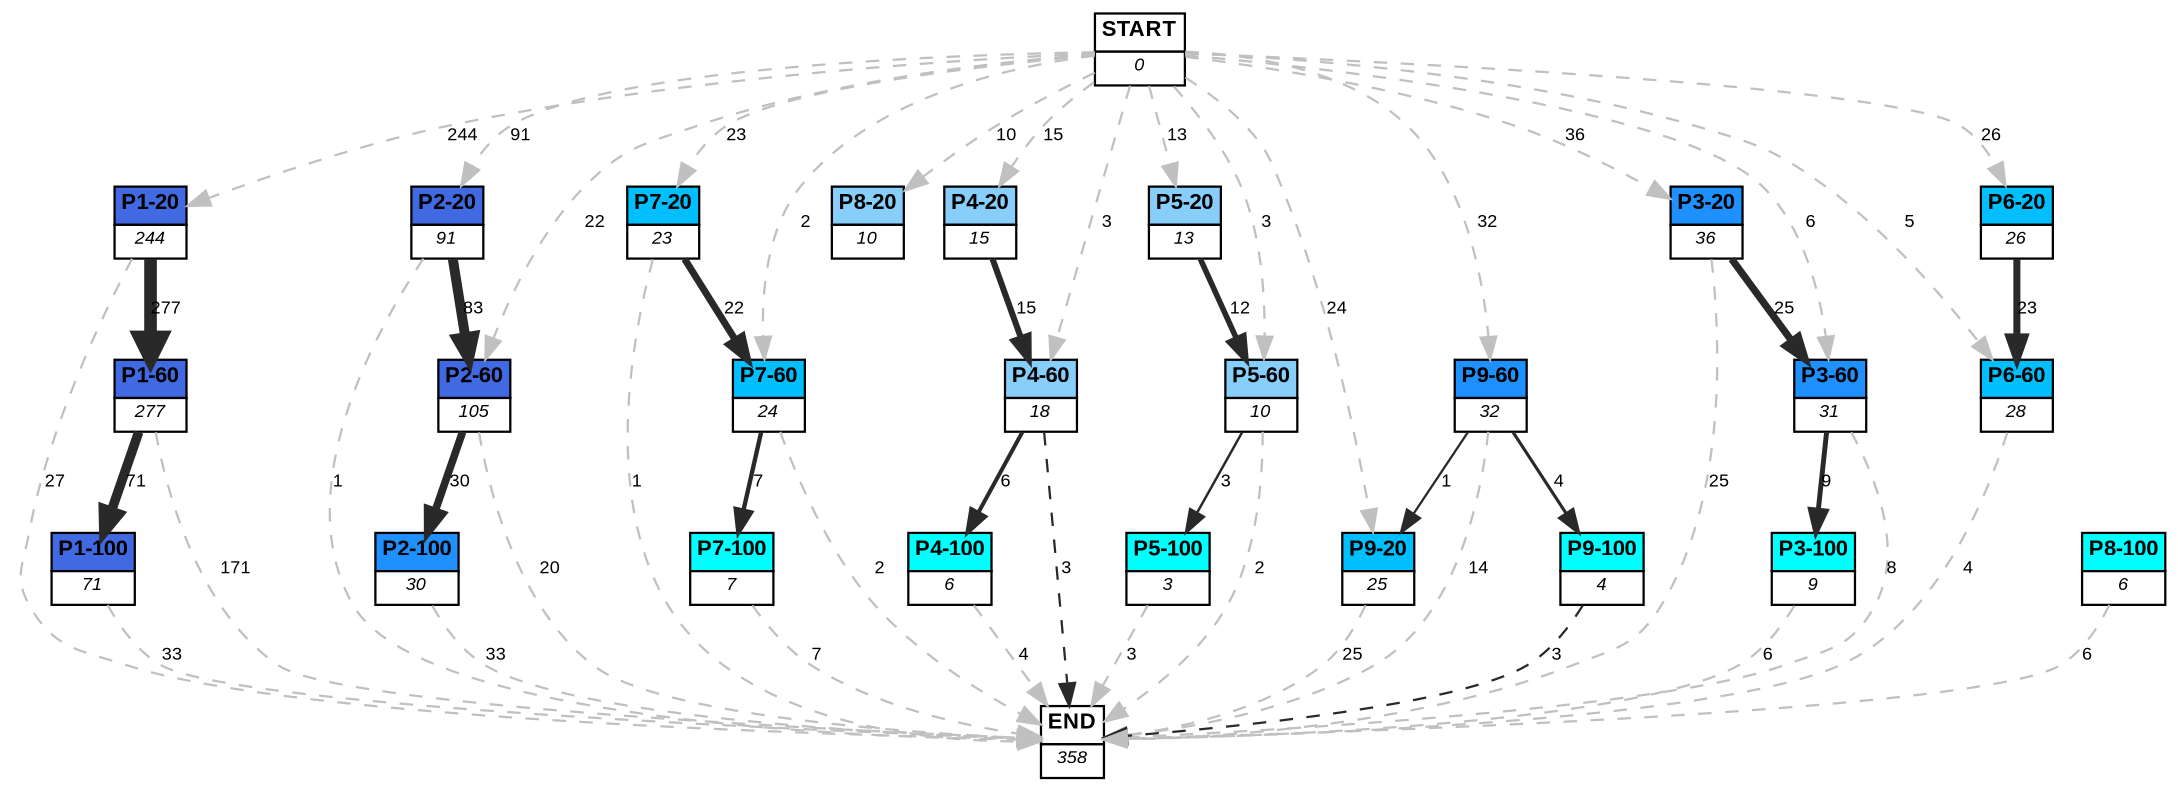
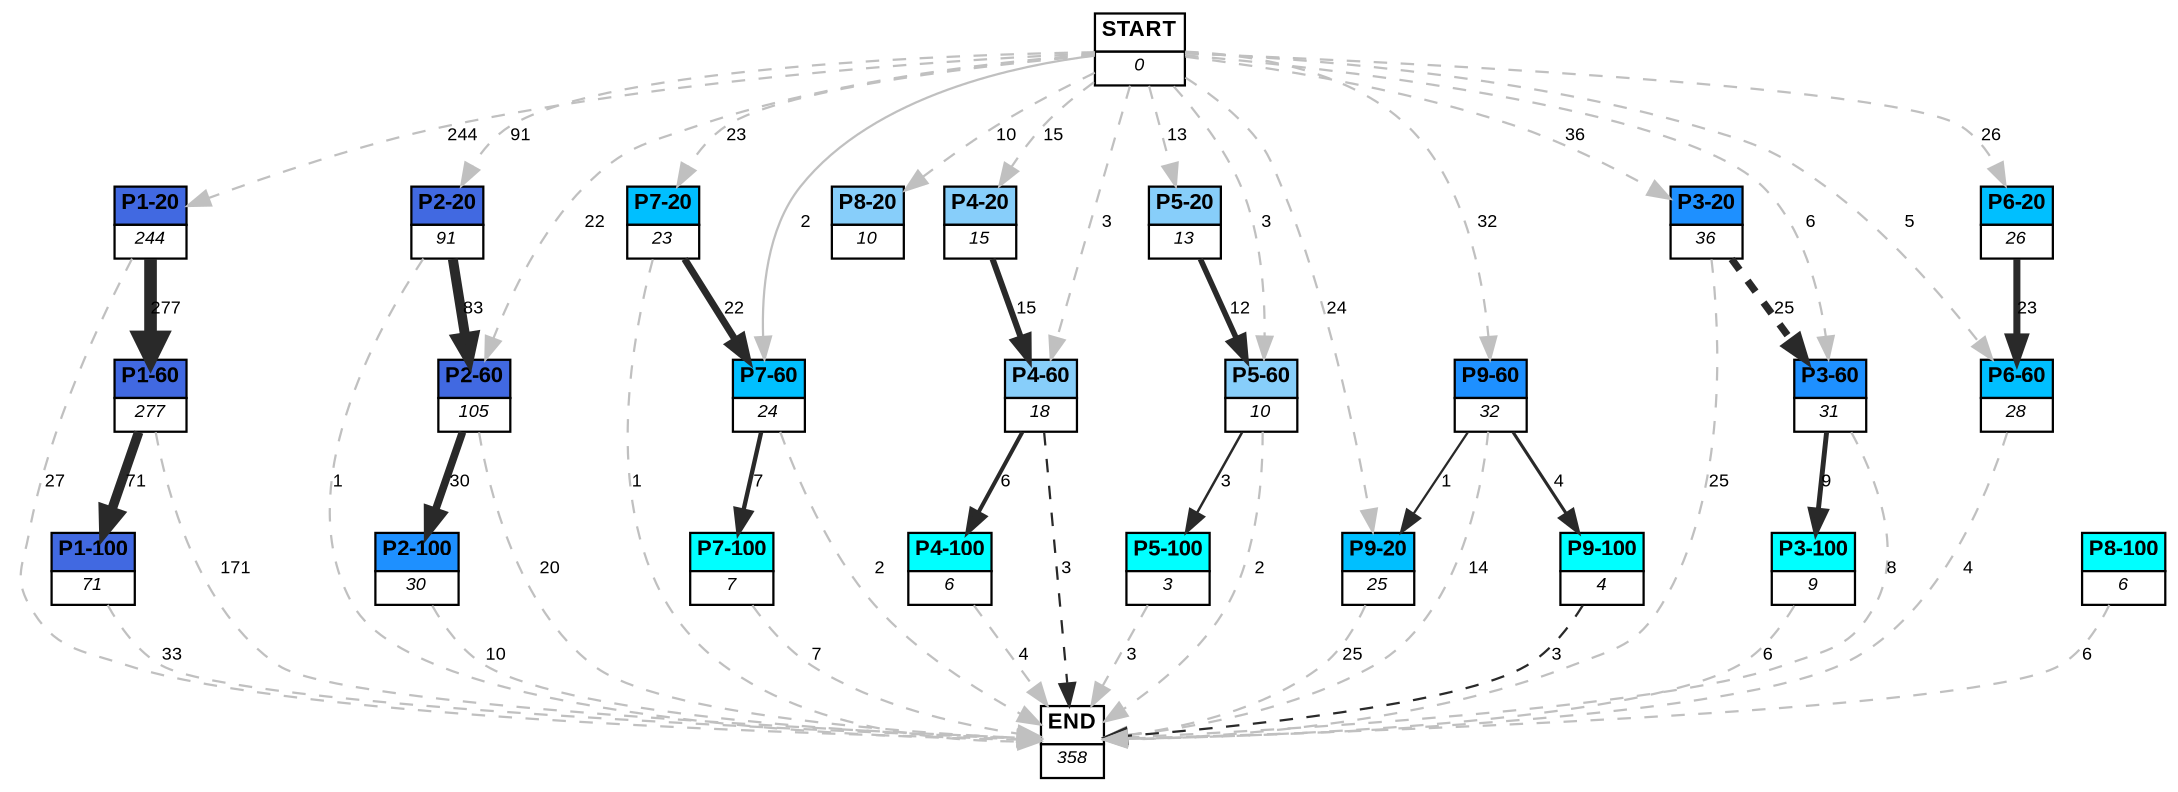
(865, 130) -> (865, 130)
(1762, 300) -> (1762, 300)
(497, 655) -> (497, 655)
